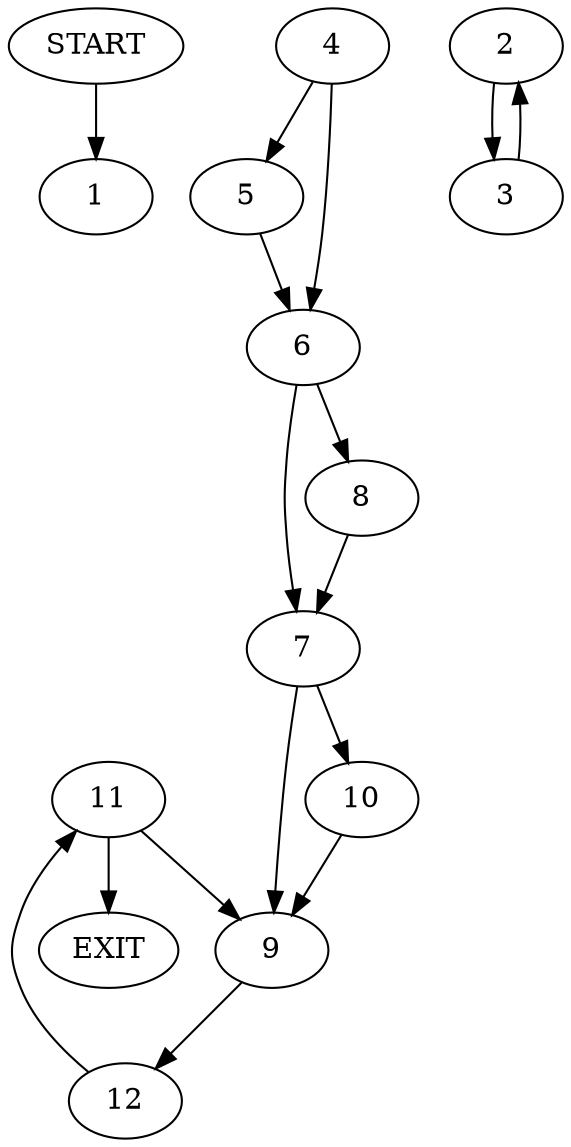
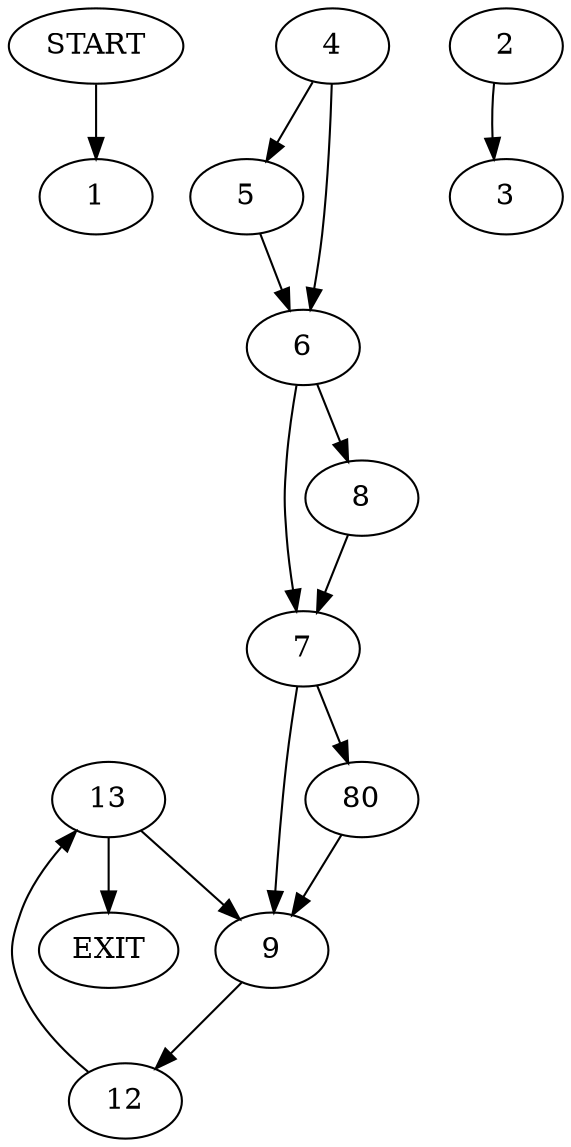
(520, 132) -> none
(109, 800) -> (109, 800)
(362, 800) -> (362, 800)
